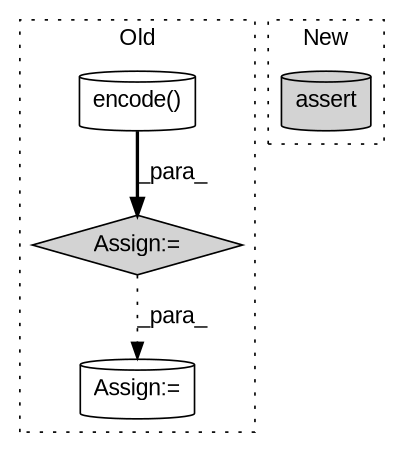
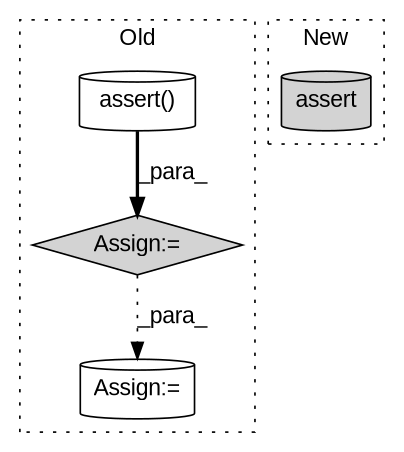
(137, 101) -> (137, 101)
